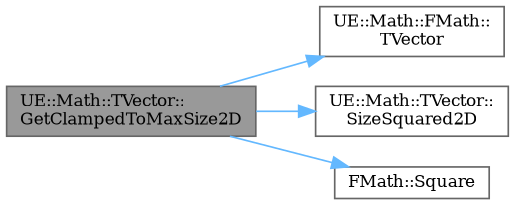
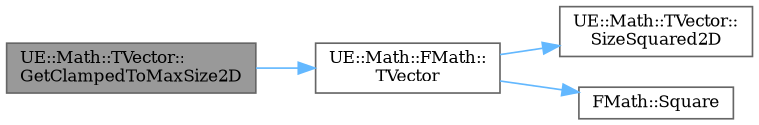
(277, 111) -> (521, 51)
(281, 149) -> (531, 85)
